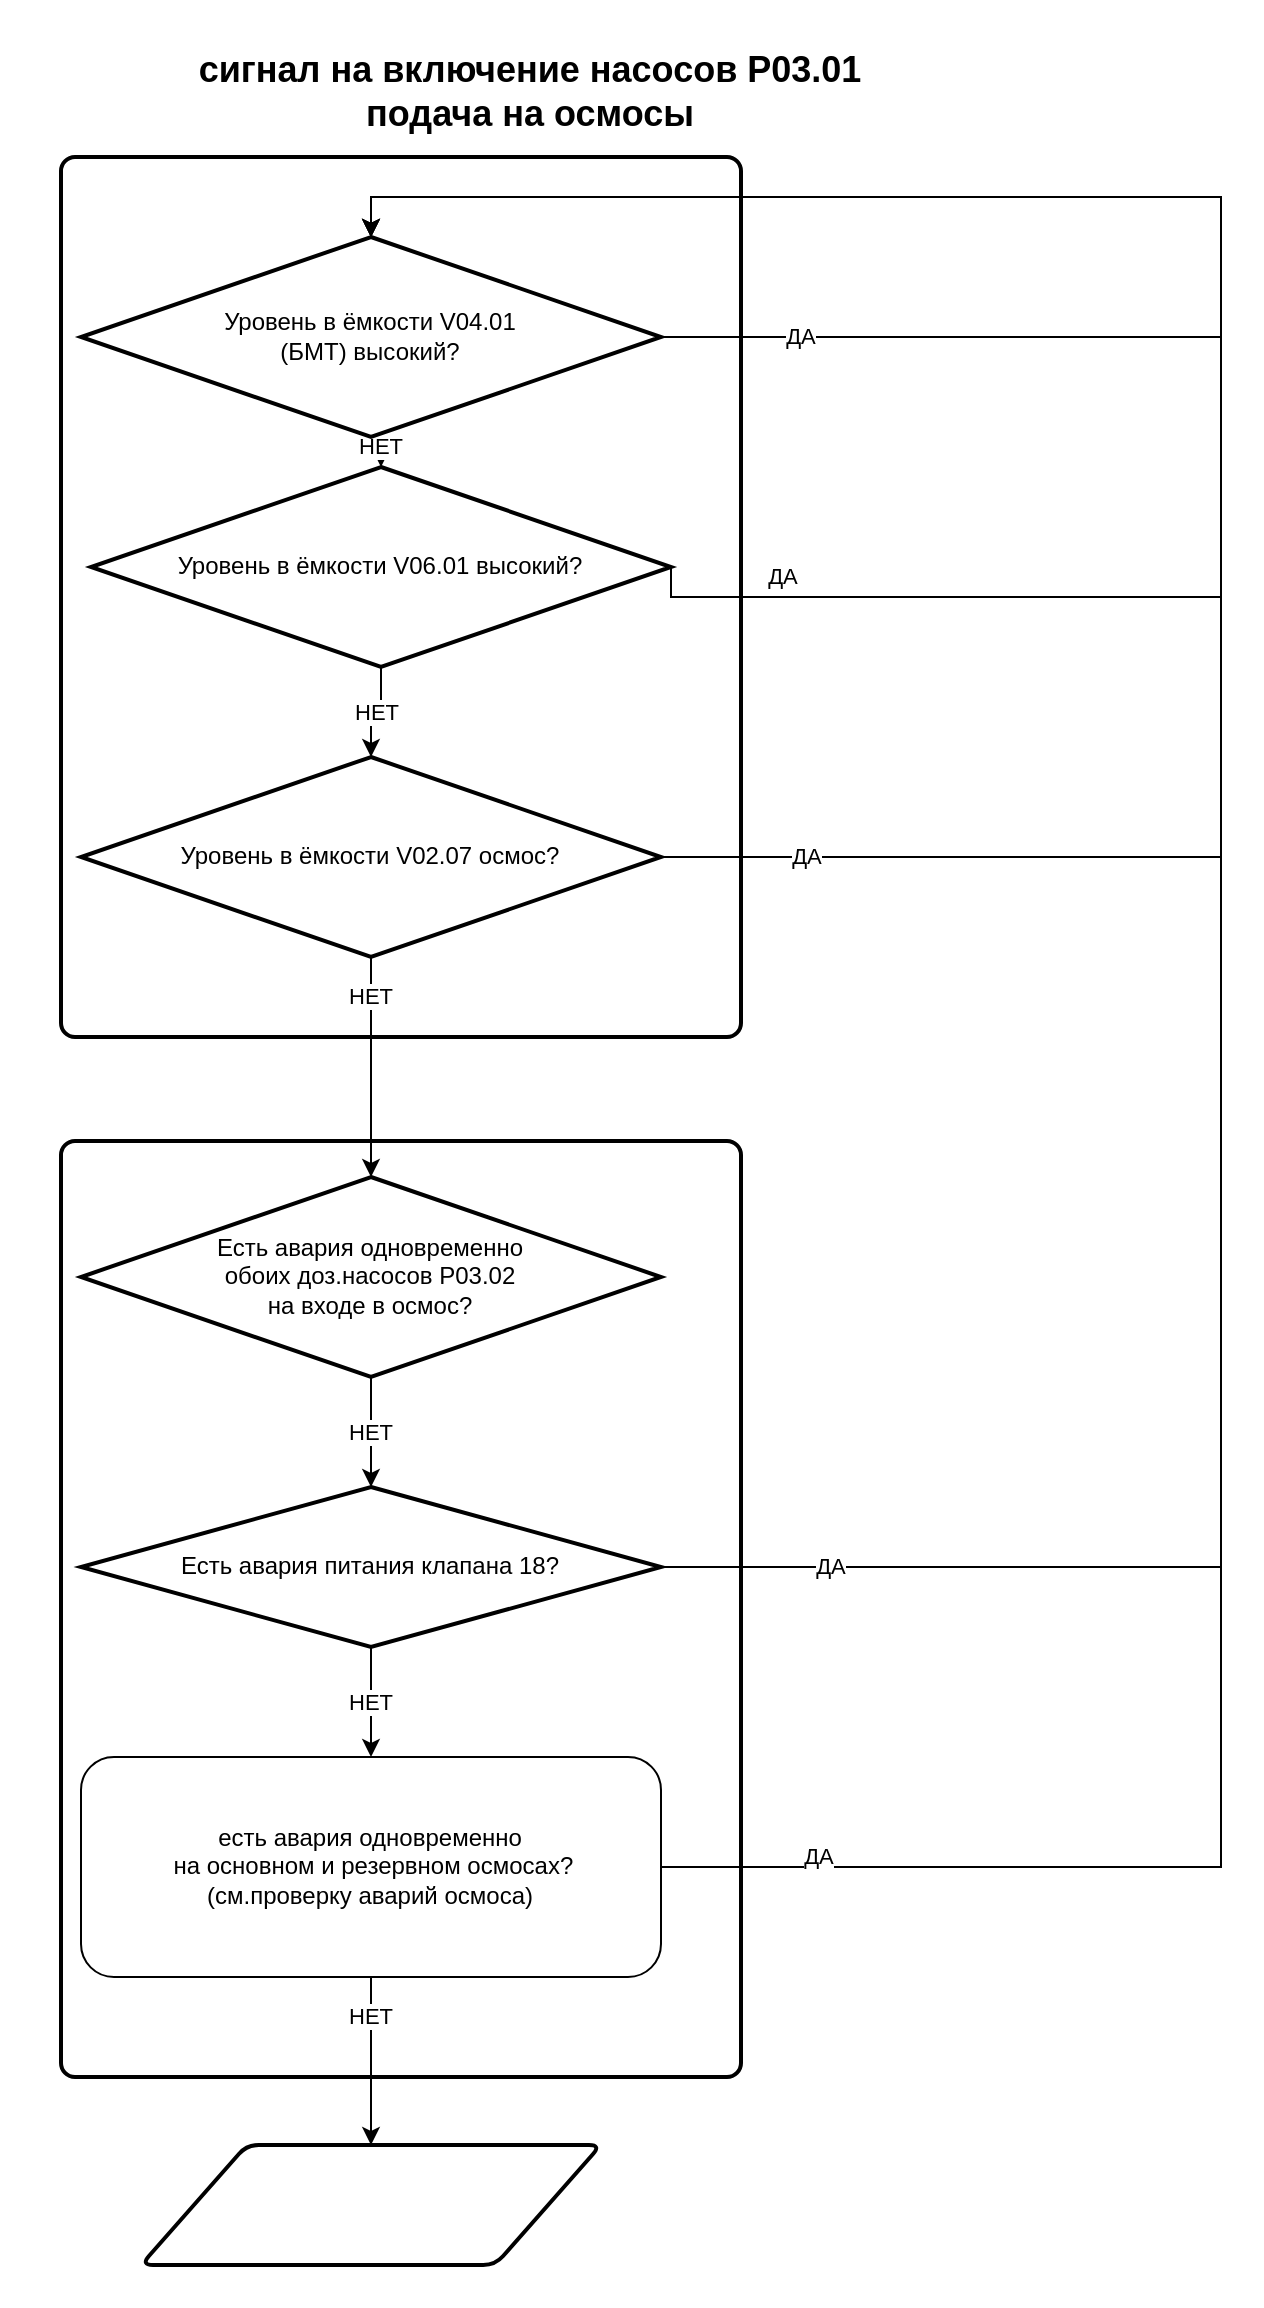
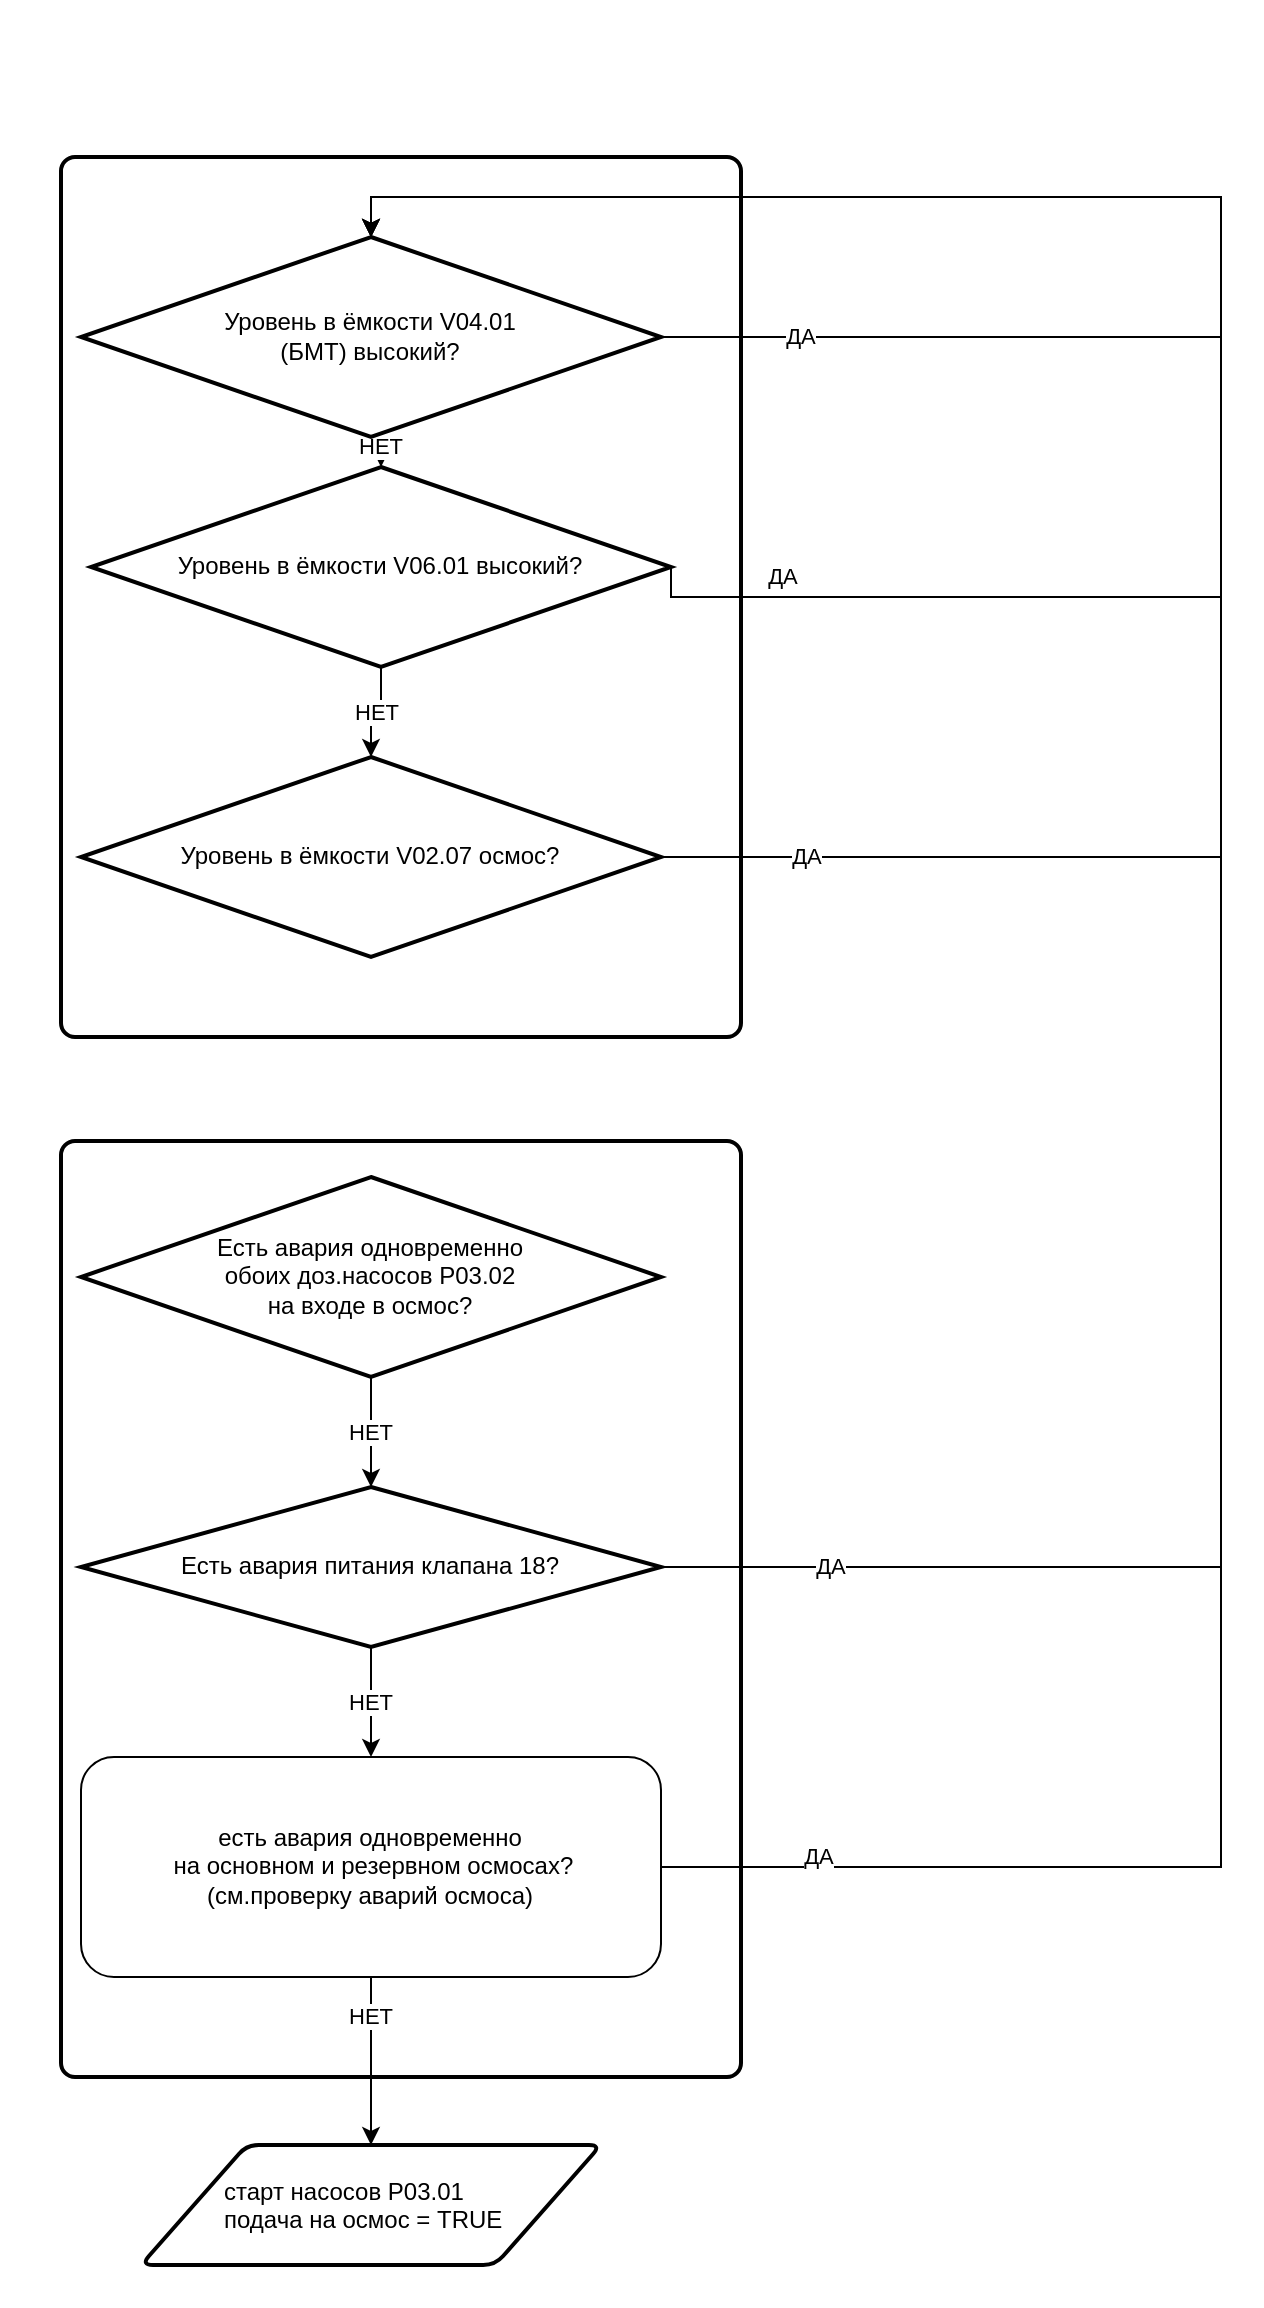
(531, 93) -> none
(371, 1060) -> none
none -> (371, 2205)
